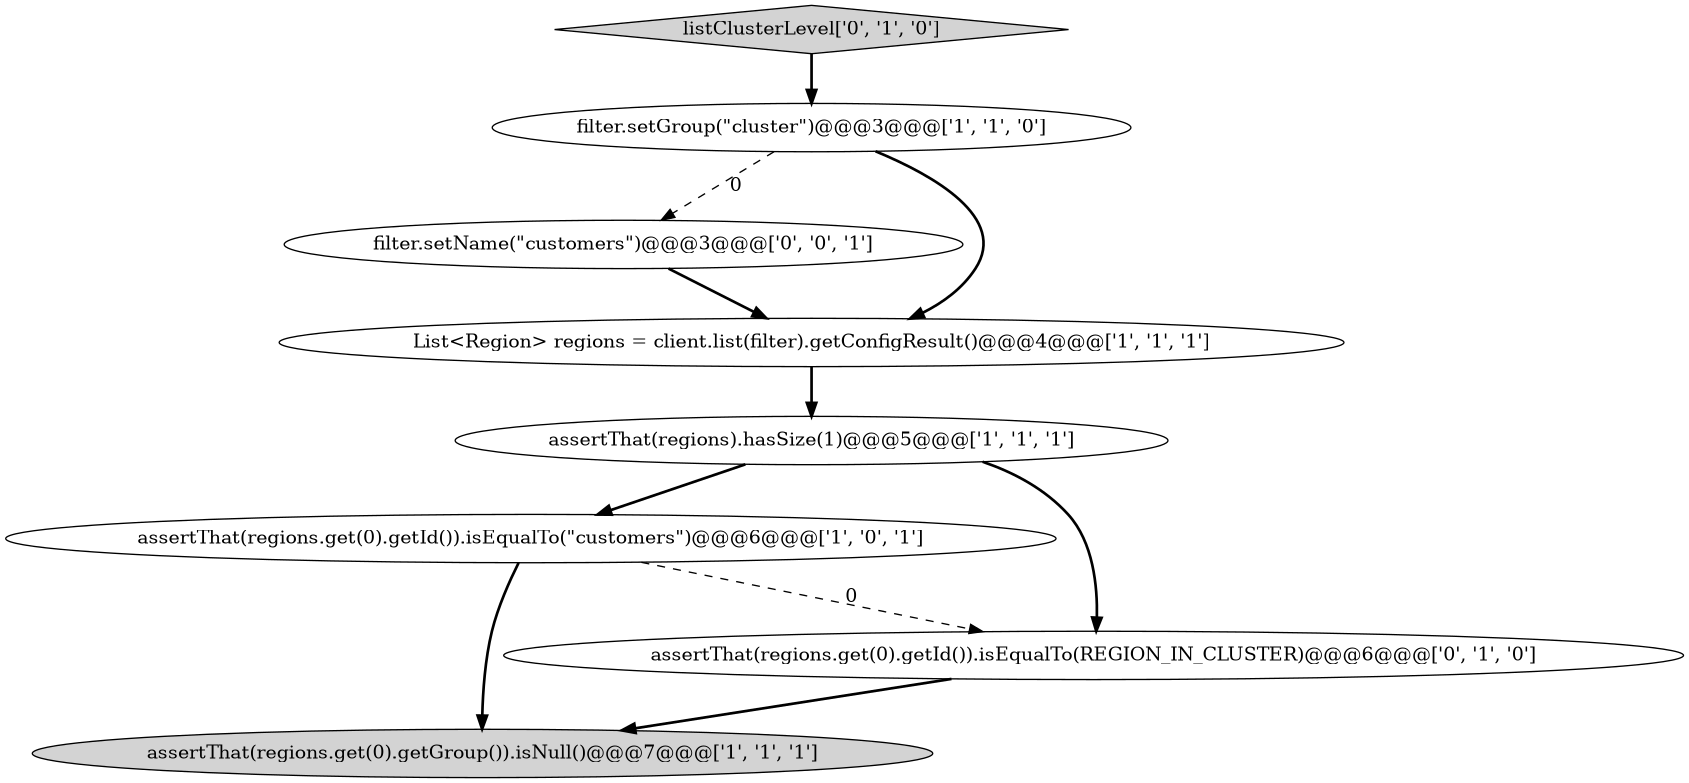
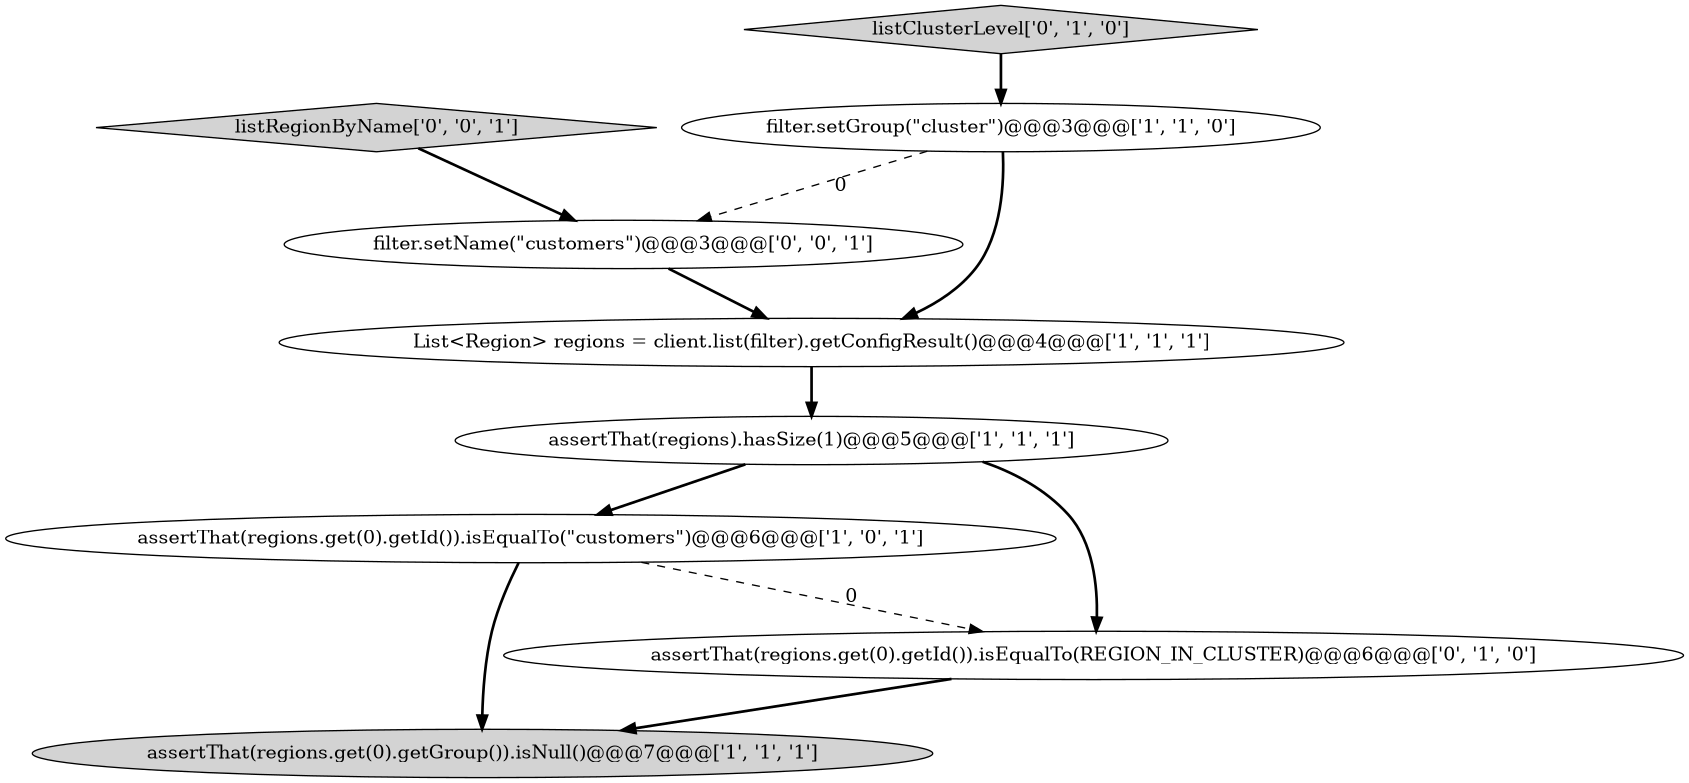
none -> (376, 128)
